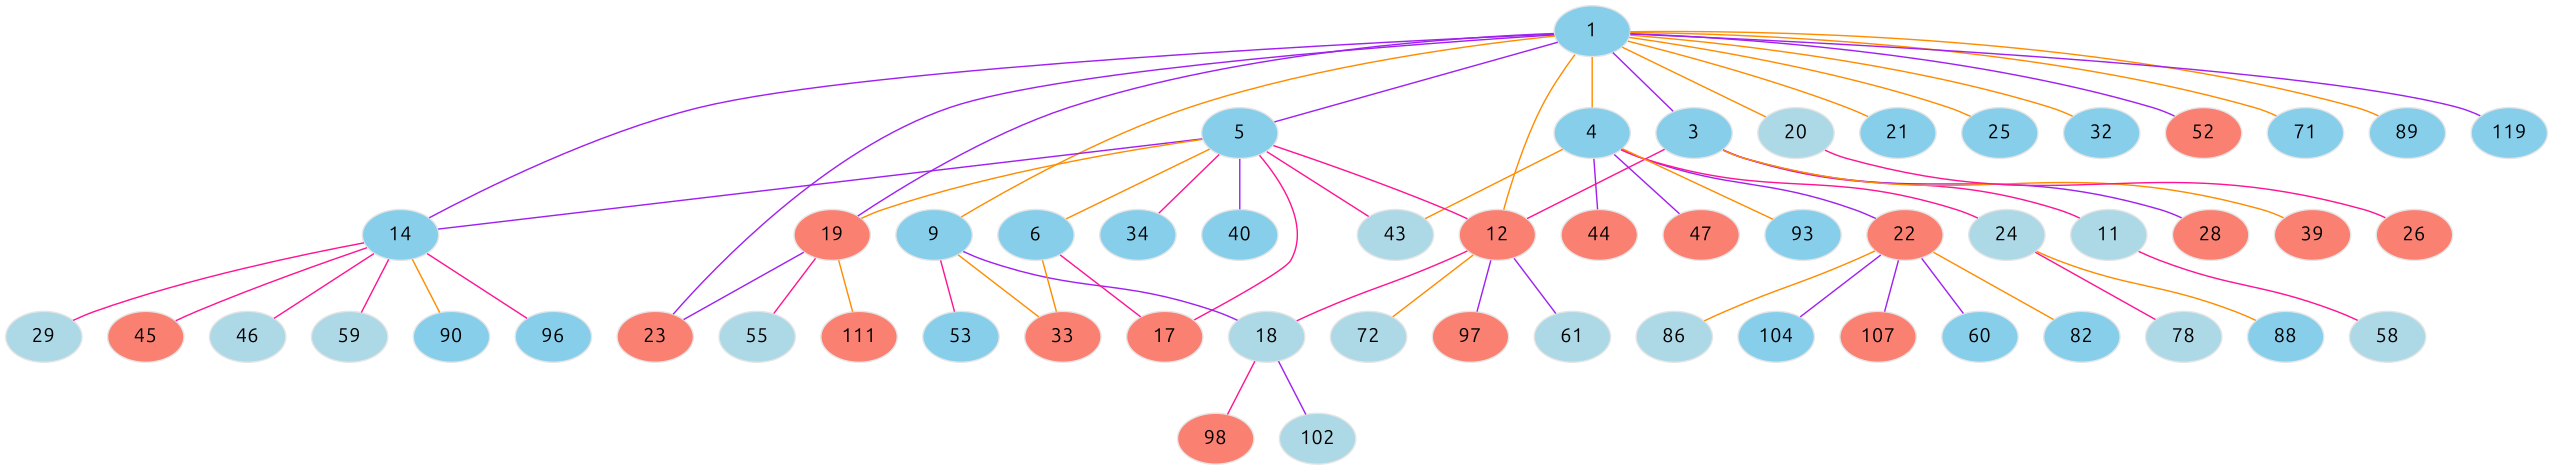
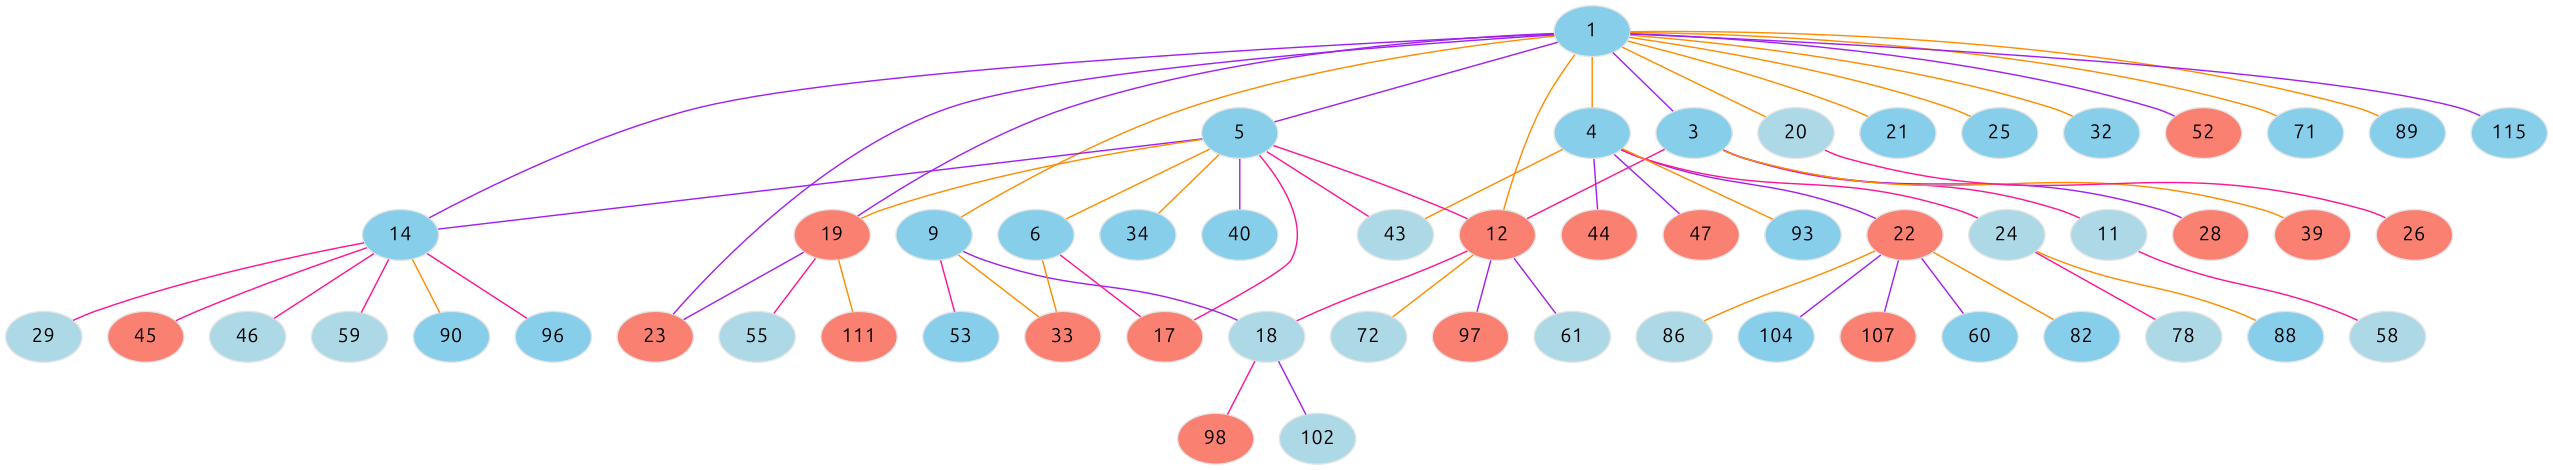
(2509, 133) -> (2509, 133)
(1189, 184) -> (1189, 184)
